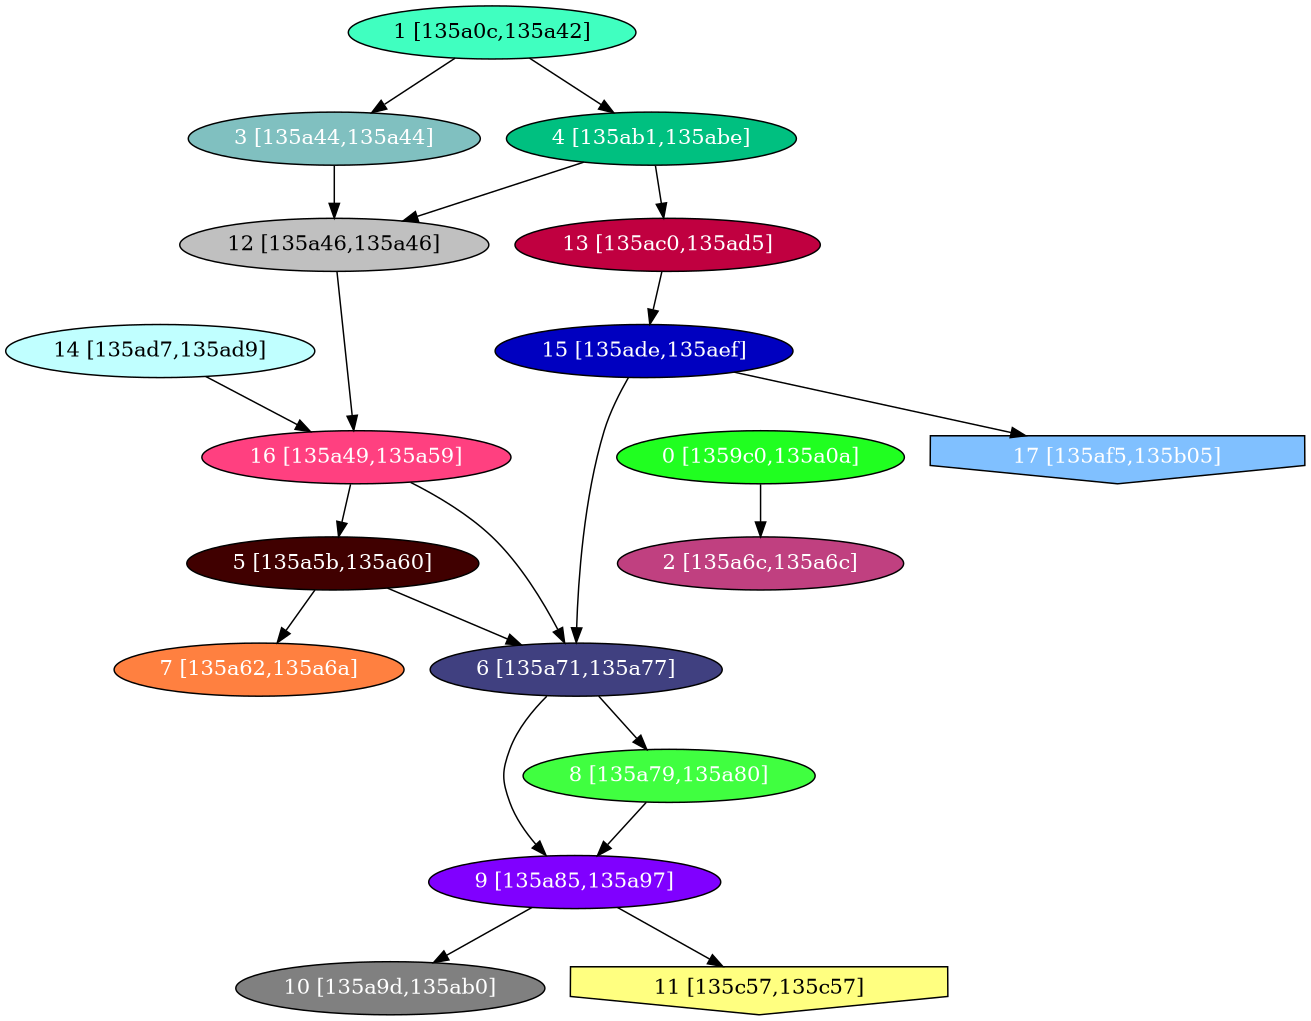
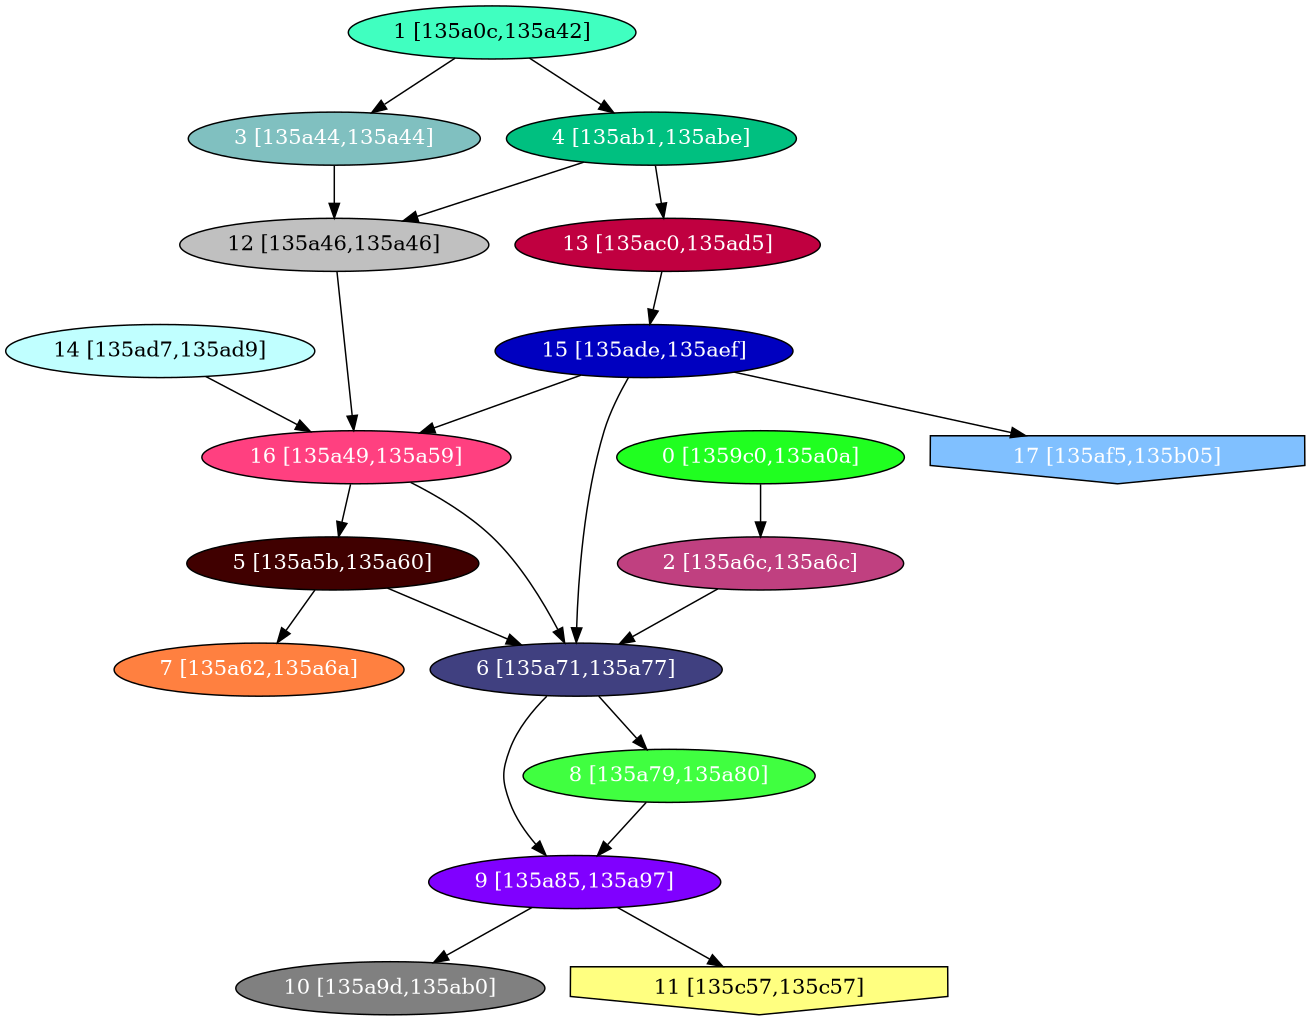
none -> (507, 402)
none -> (675, 613)
